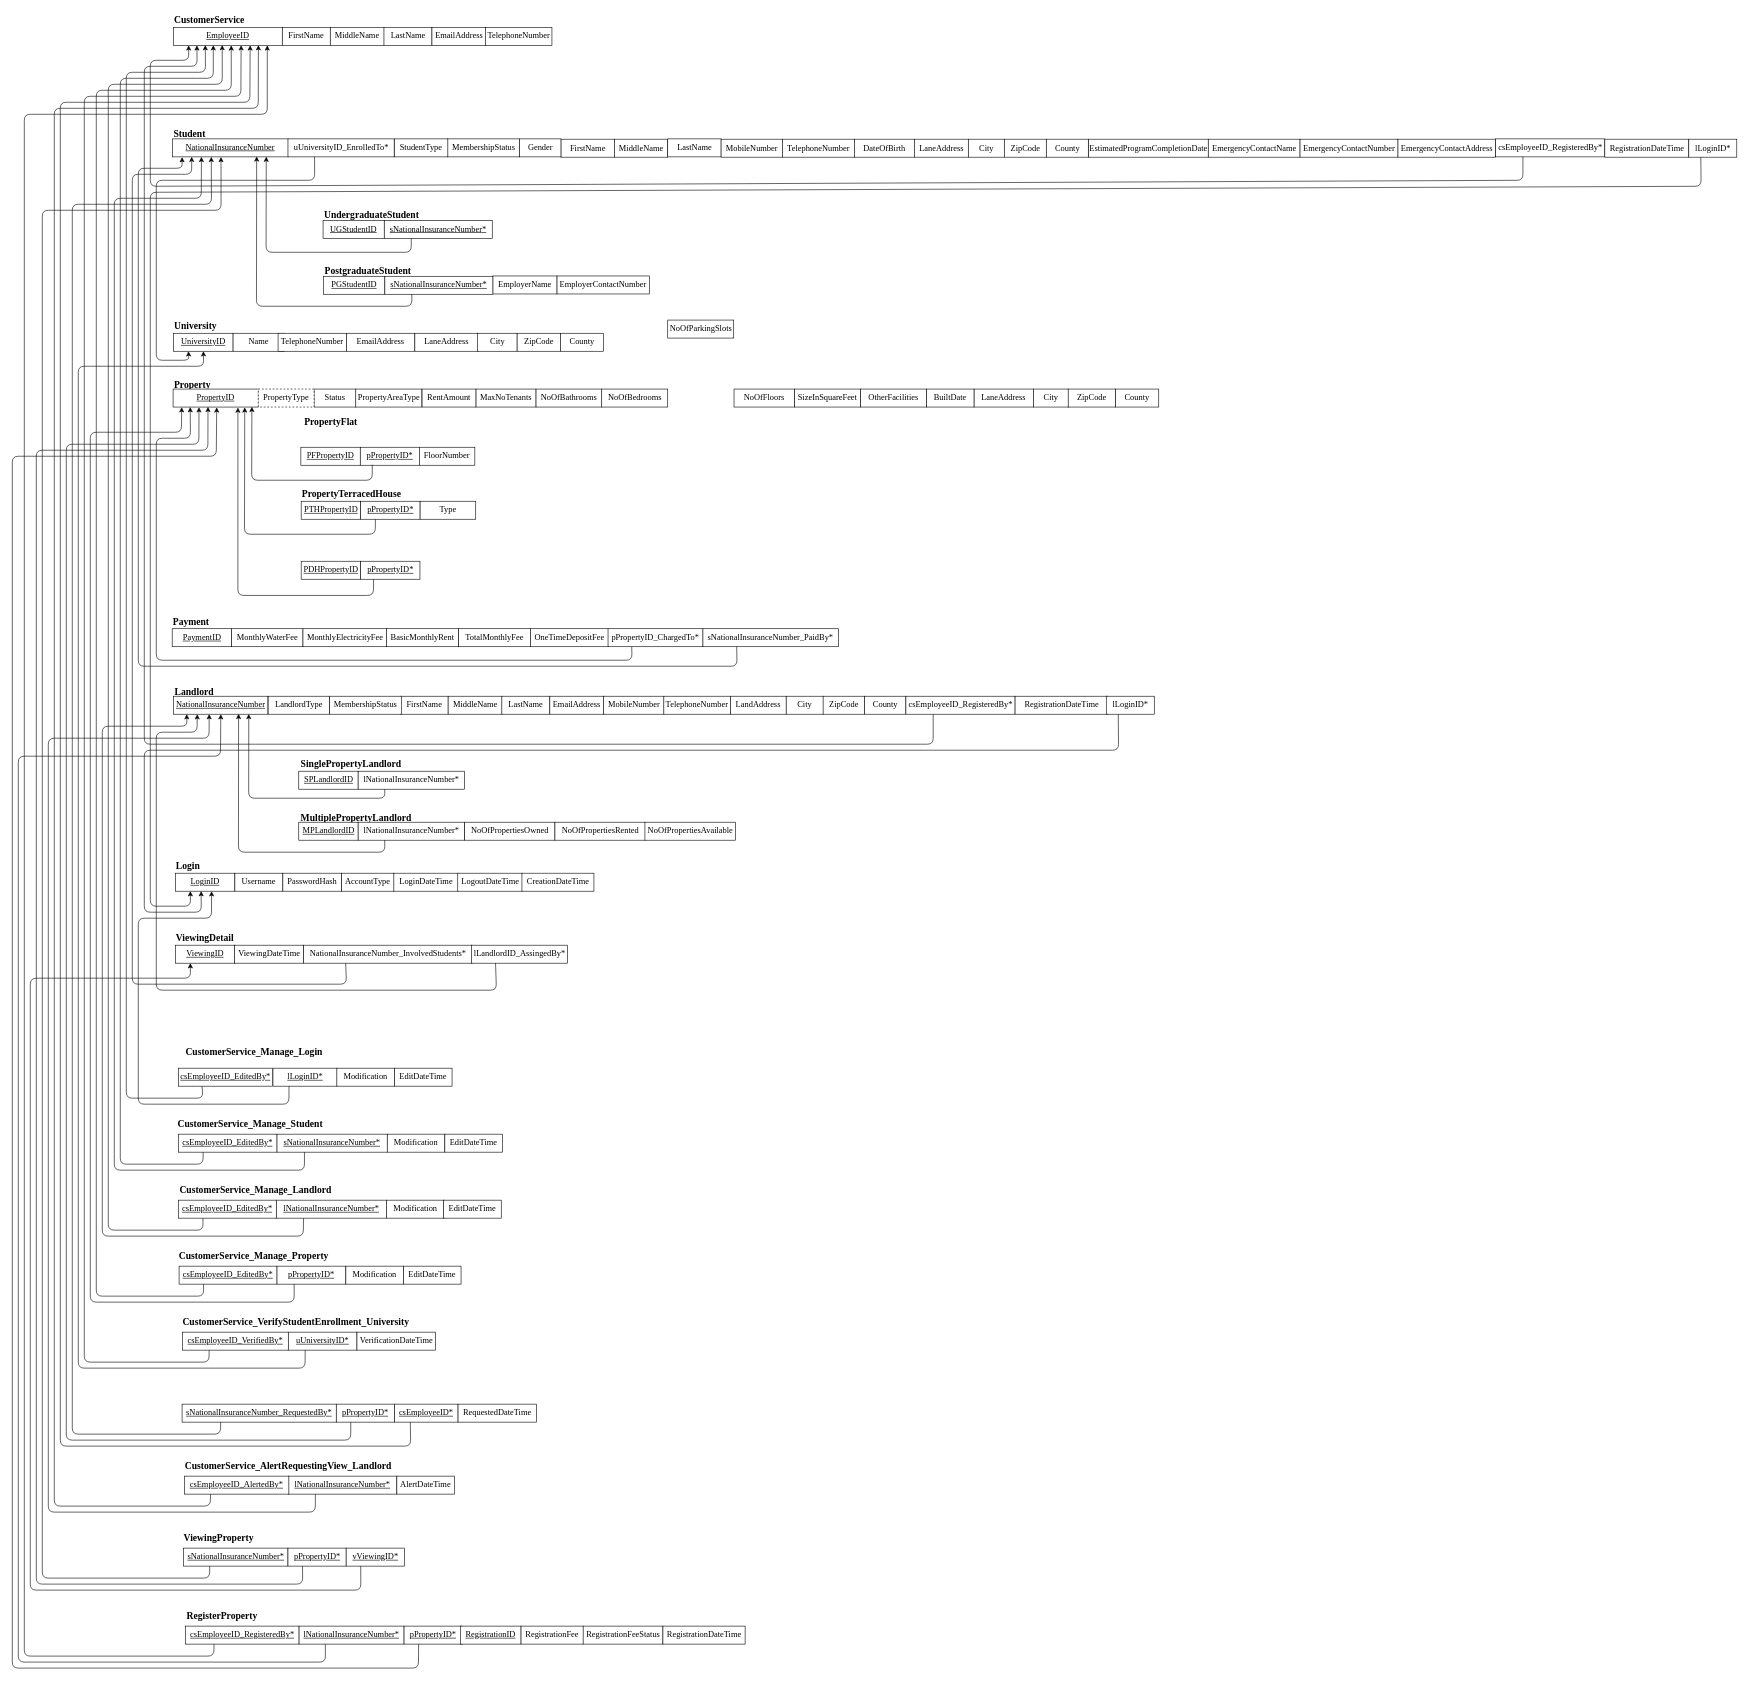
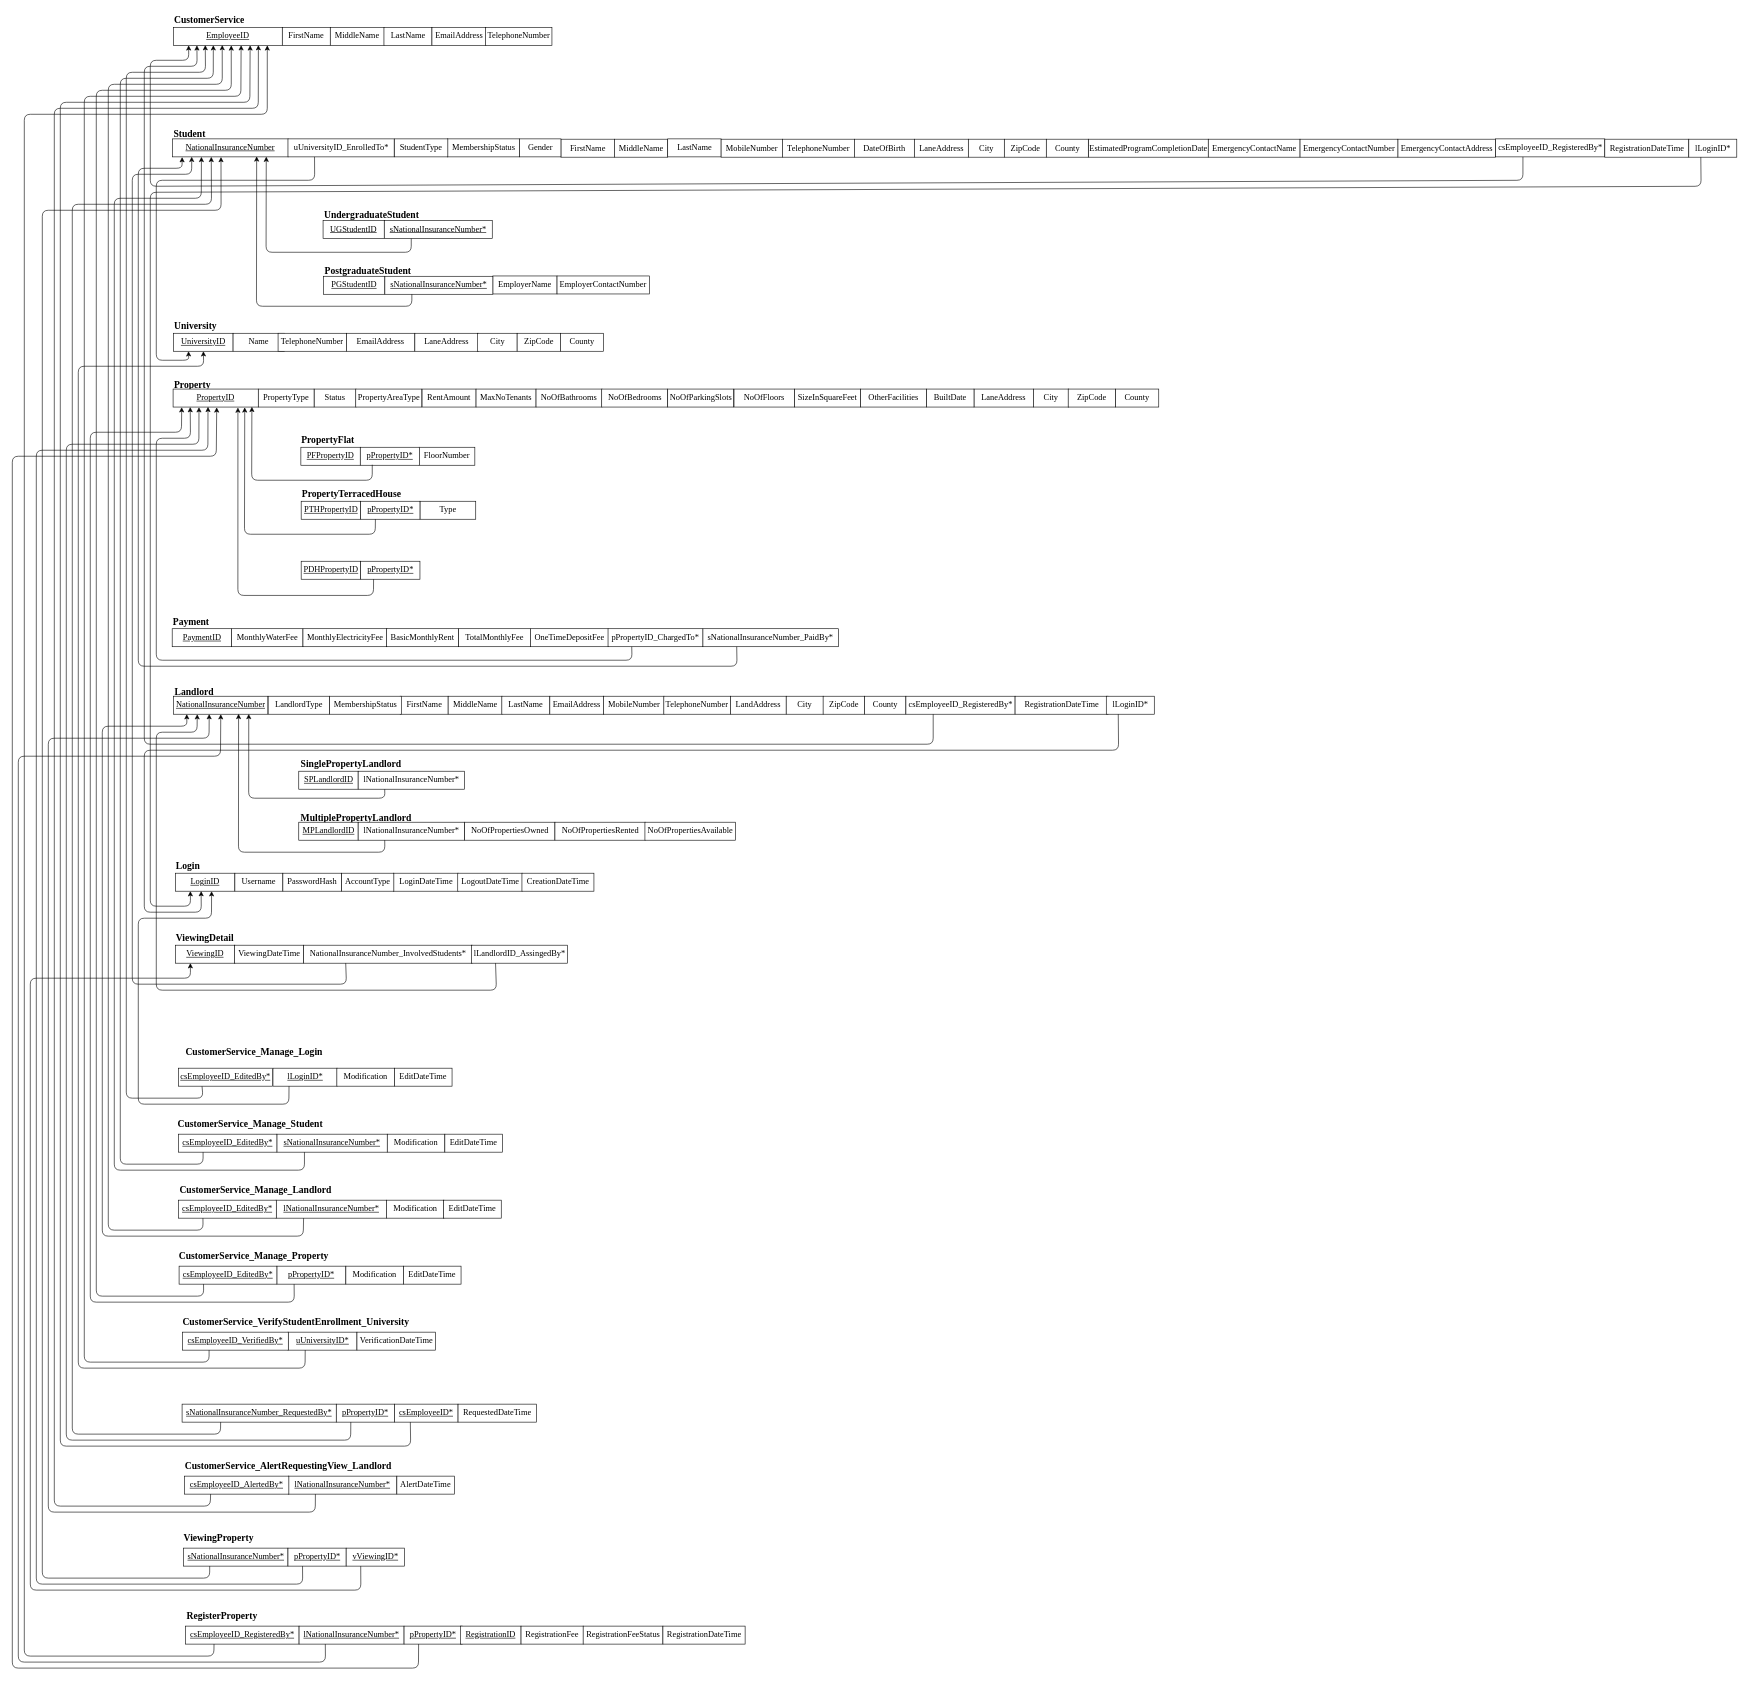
(701, 329) -> (701, 398)
(286, 398) -> (286, 398)
(333, 420) -> (330, 438)
